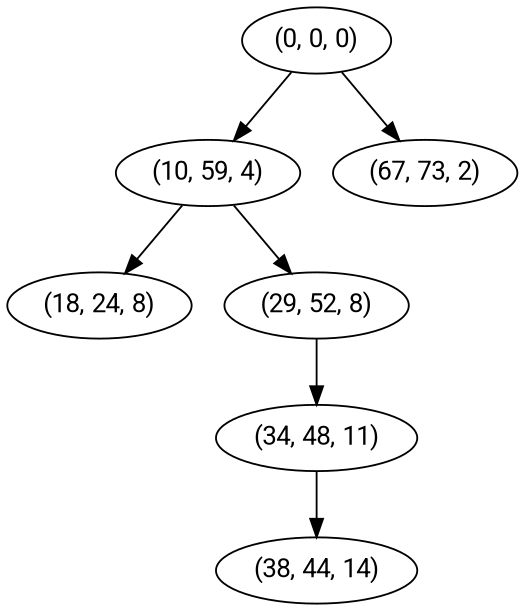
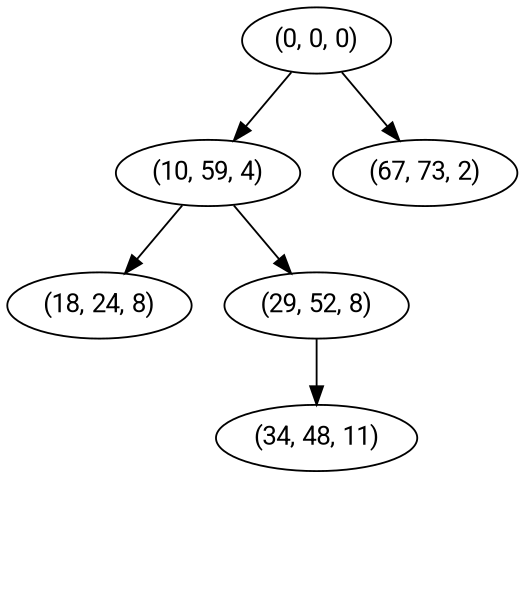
(317, 570) -> none
